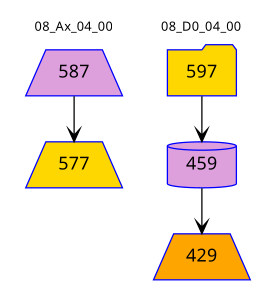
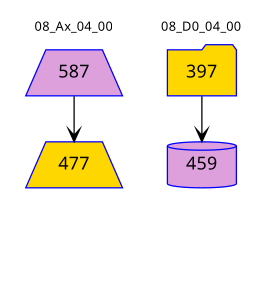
(202, 73) -> (202, 73)
(74, 165) -> (74, 165)
(202, 257) -> none
